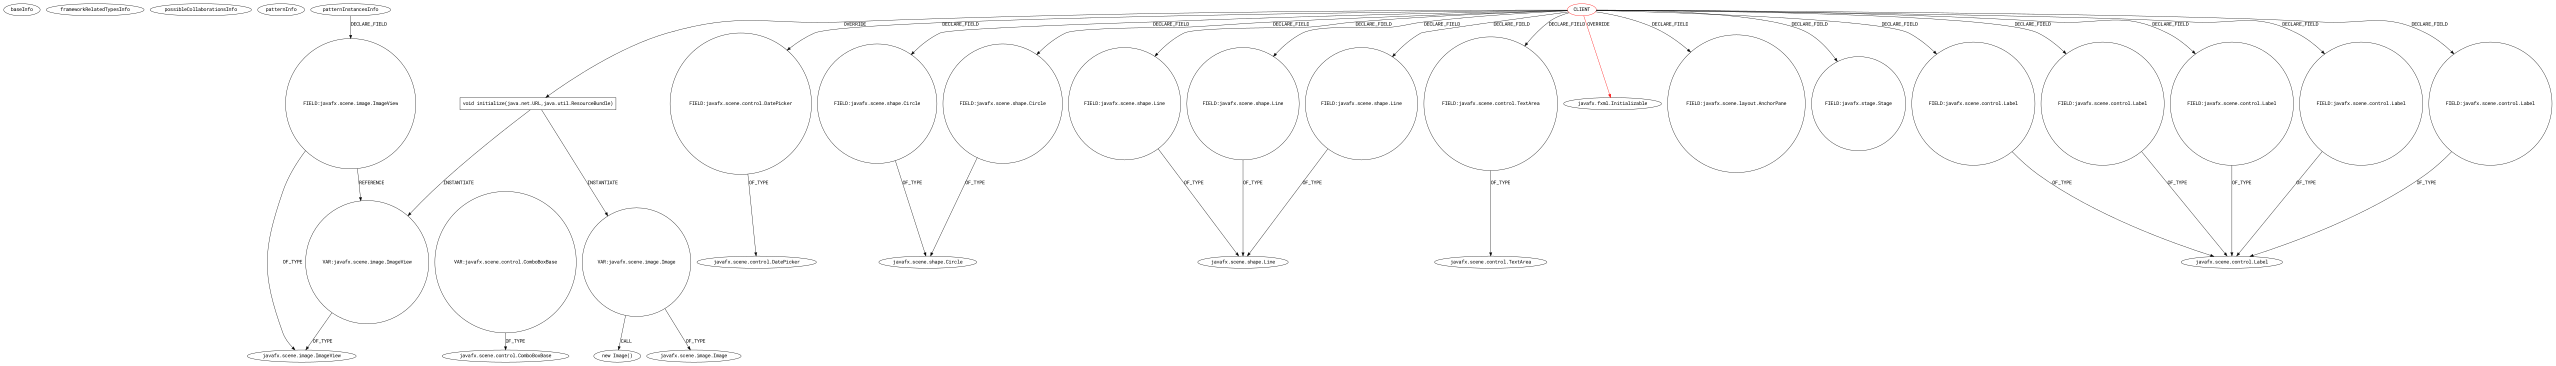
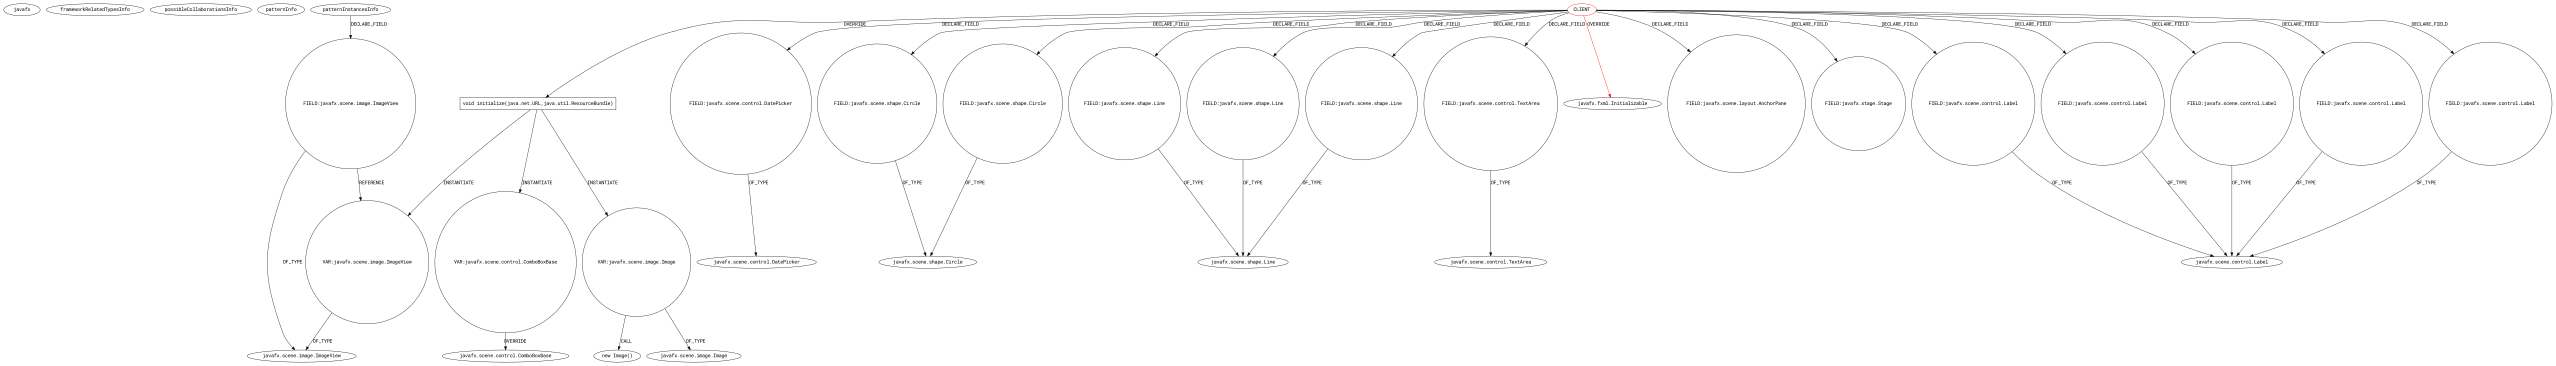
(22, 10) -> (22, 10)
none -> (529, 150)
(515, 341) -> (515, 341)
